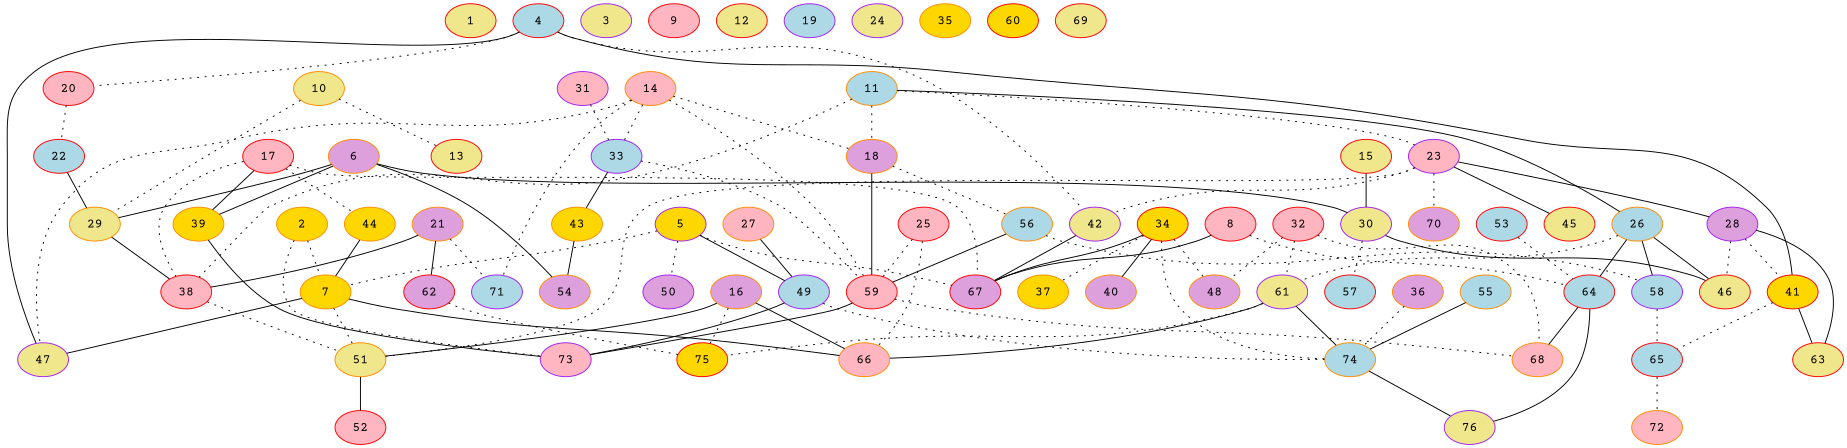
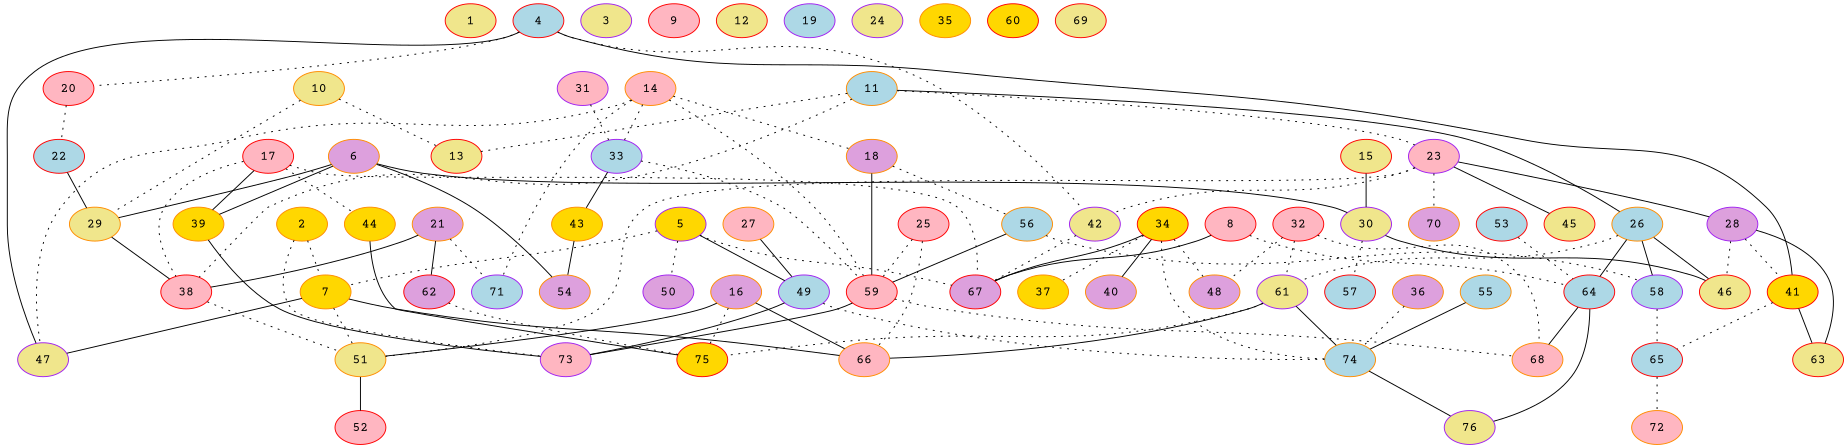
(872, 123) -> (664, 122)
(1035, 258) -> (1035, 258)
(343, 265) -> (500, 327)
